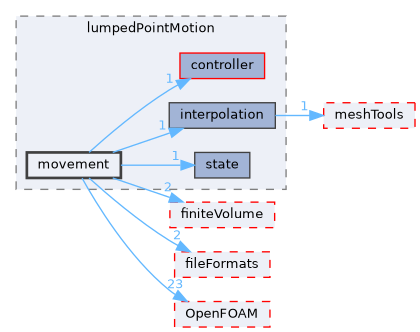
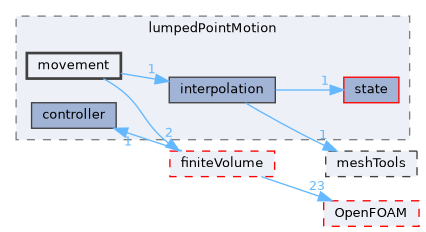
(222, 66) -> (74, 116)
(132, 116) -> (154, 142)
(369, 116) -> (371, 164)
(151, 165) -> (303, 90)
(222, 165) -> (371, 90)
(123, 241) -> (290, 186)
(222, 265) -> none
